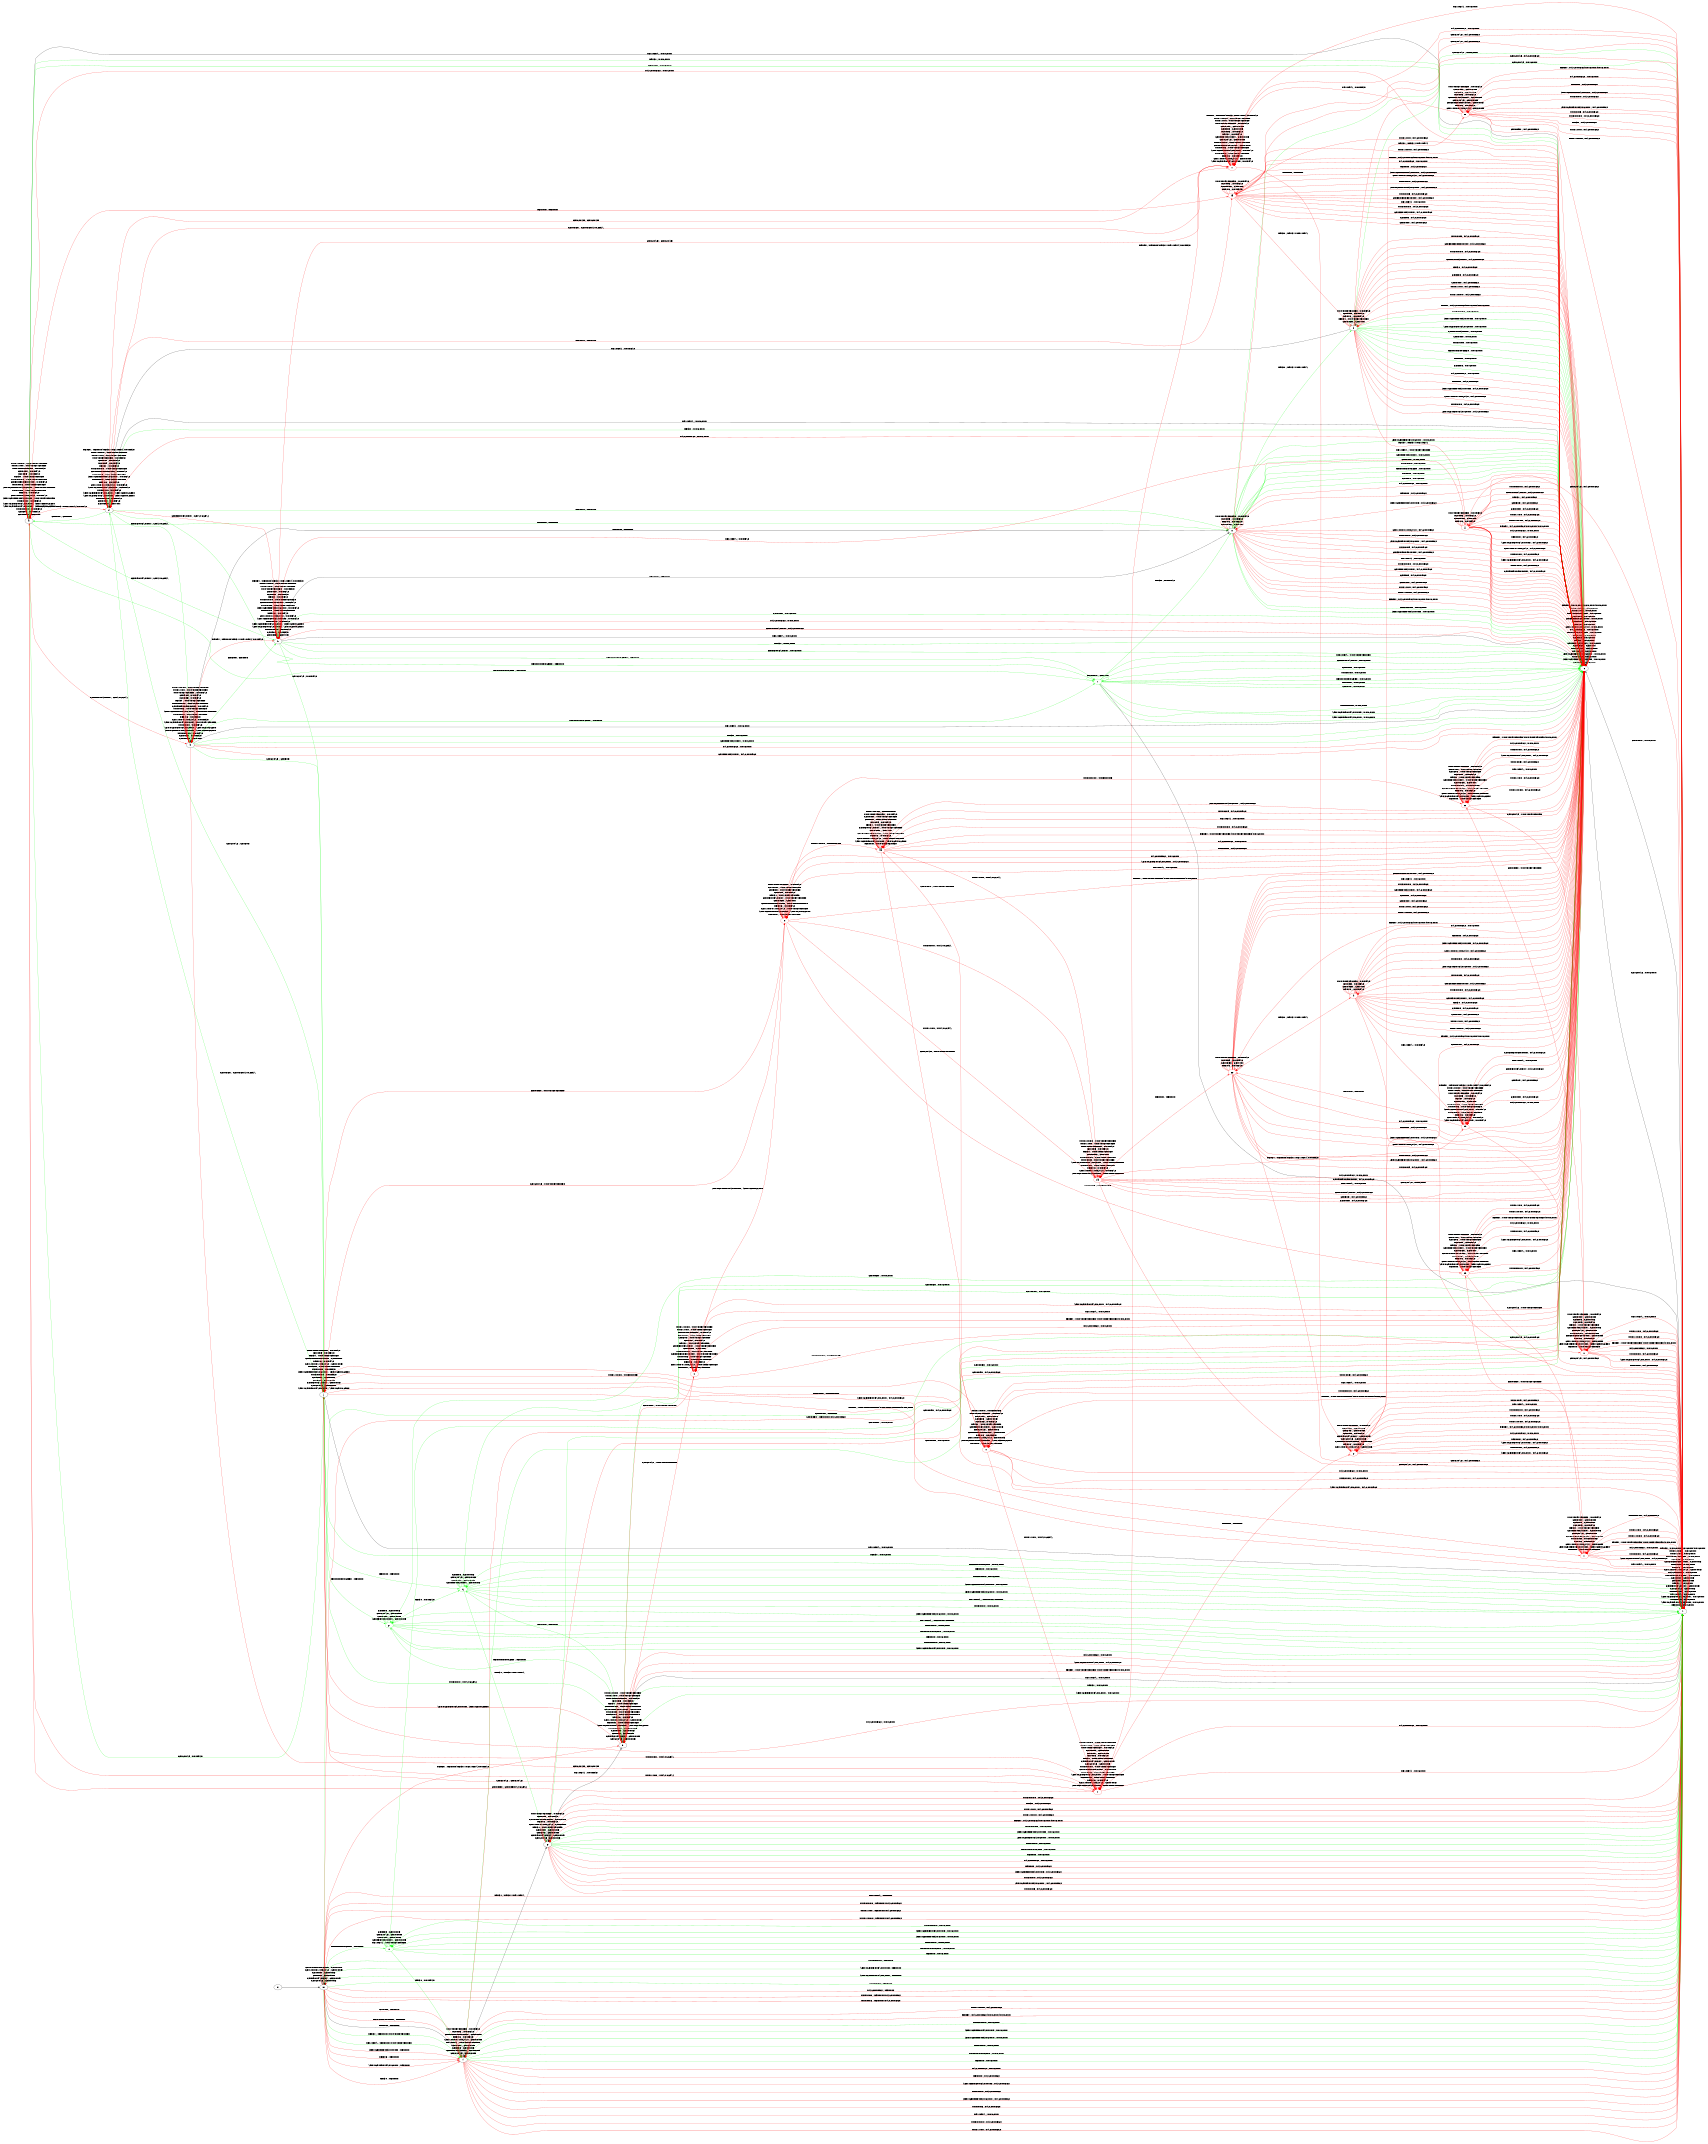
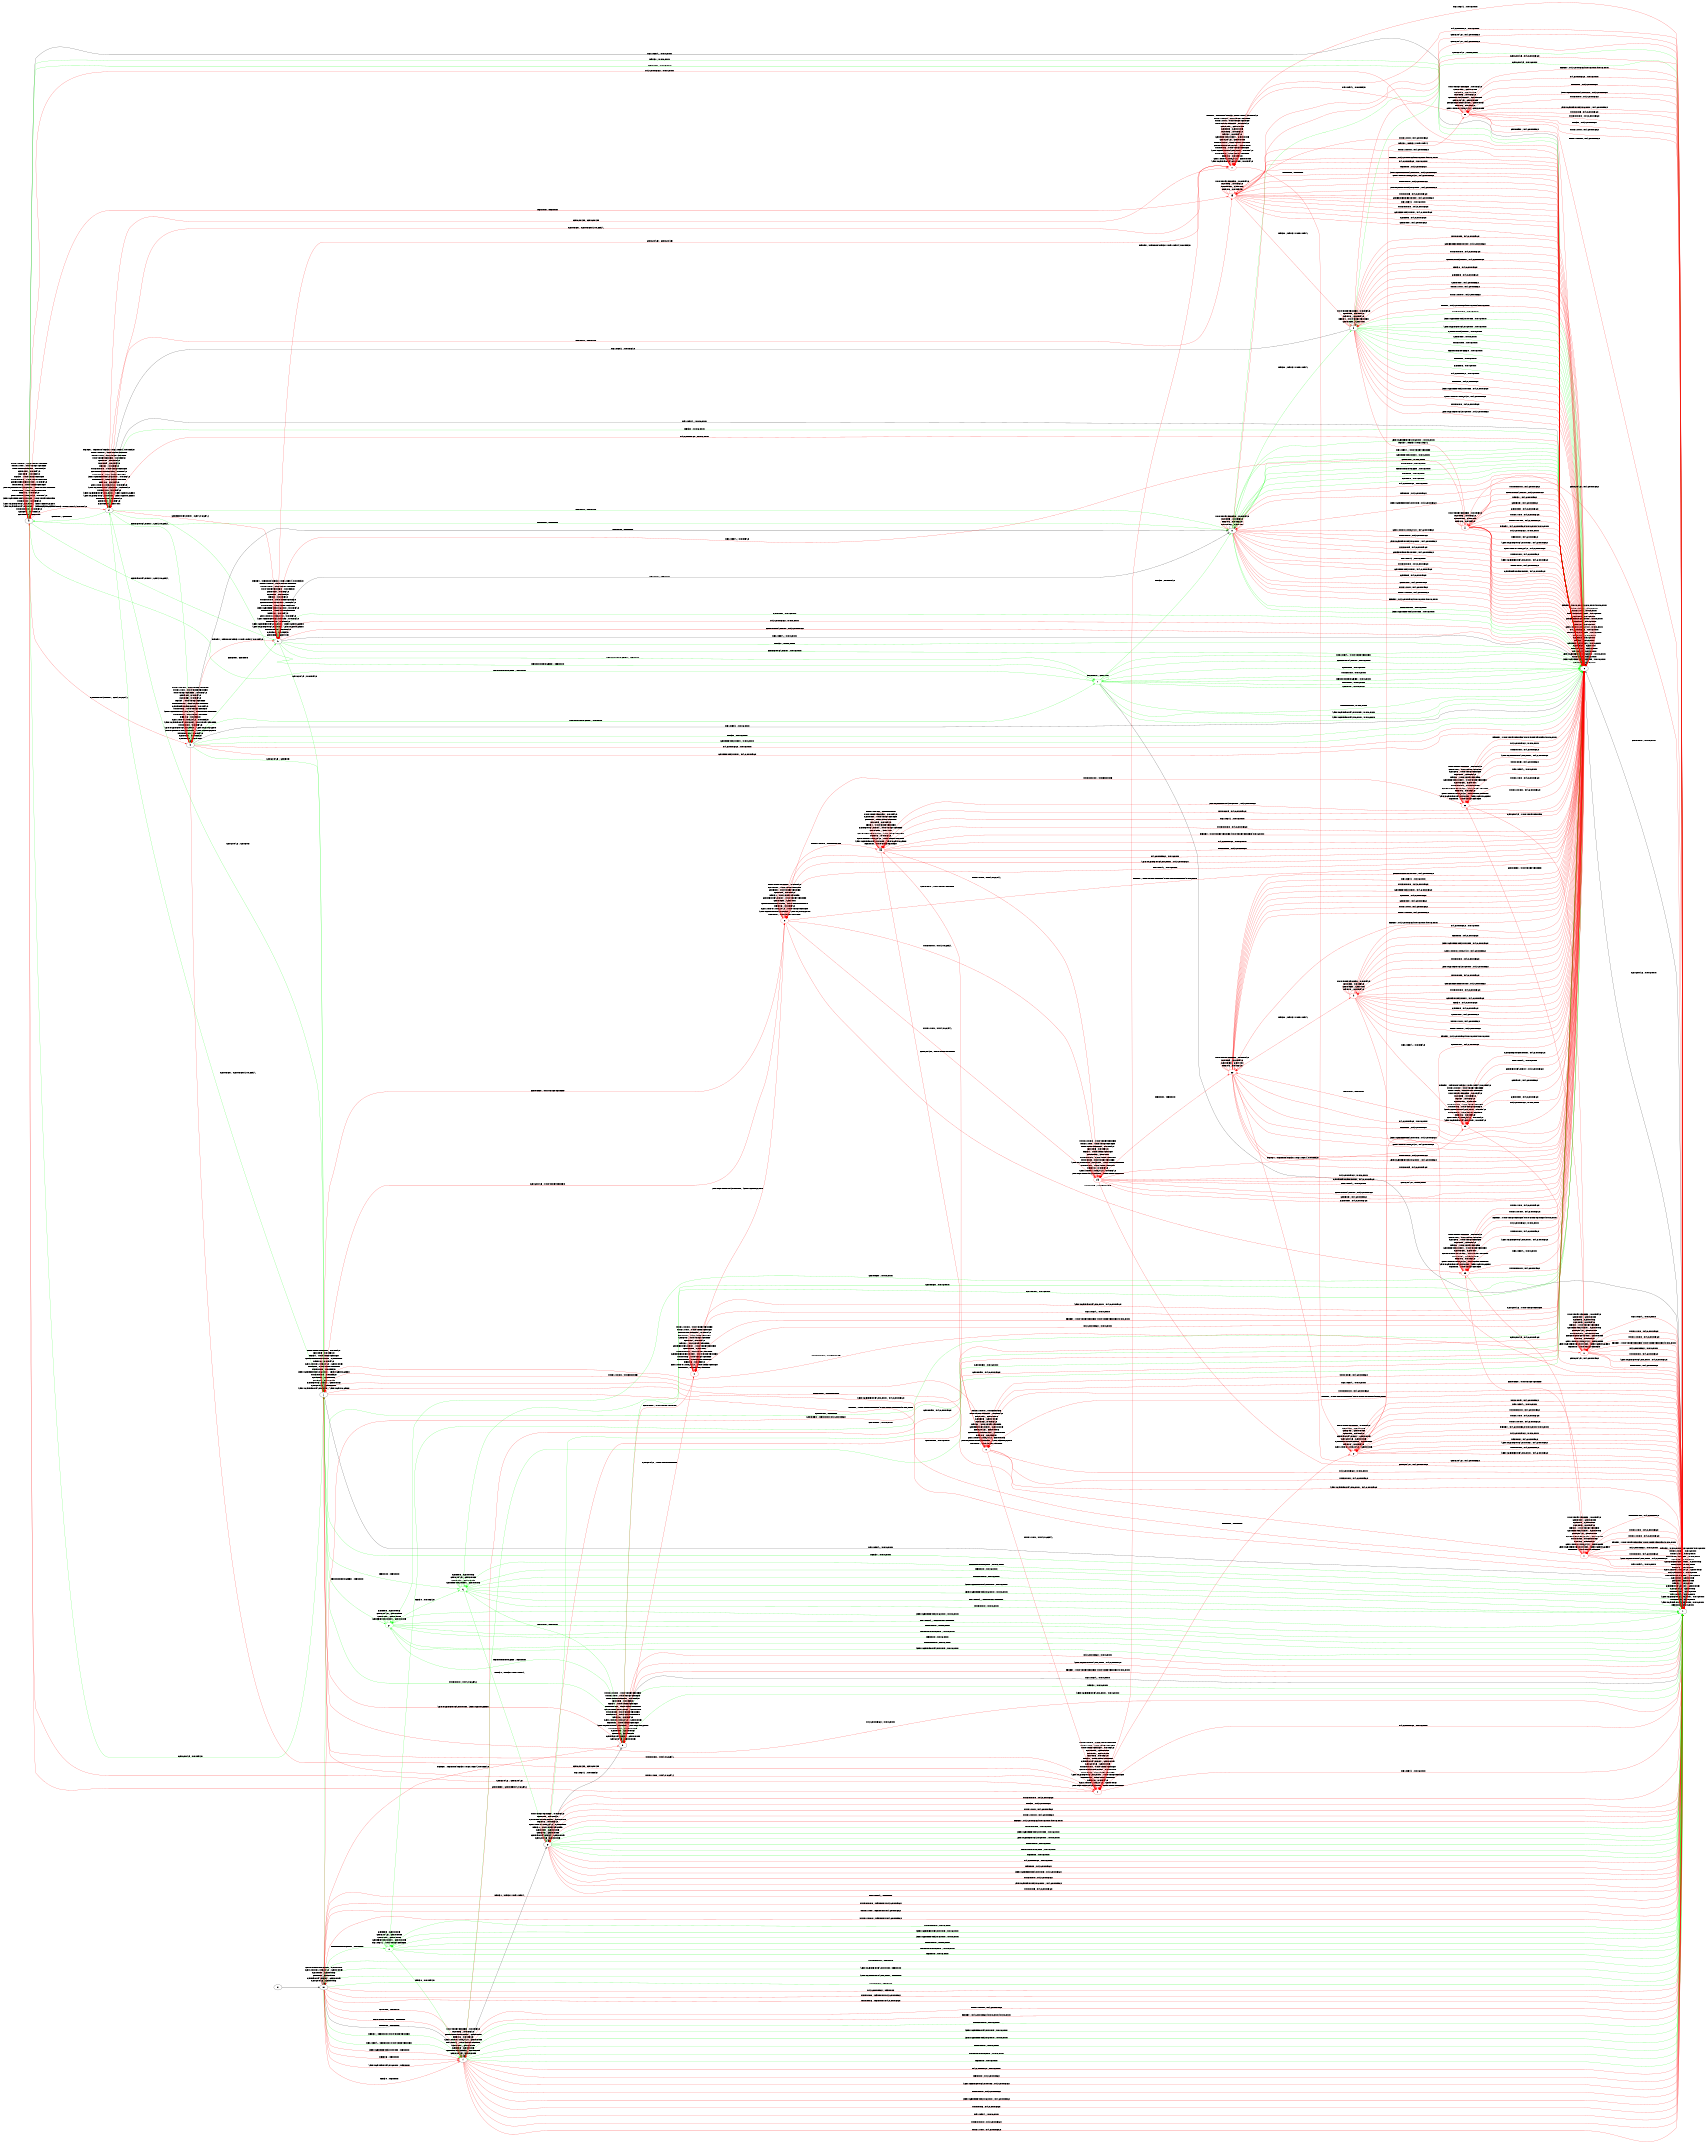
(950, 1401) -> (969, 1461)
